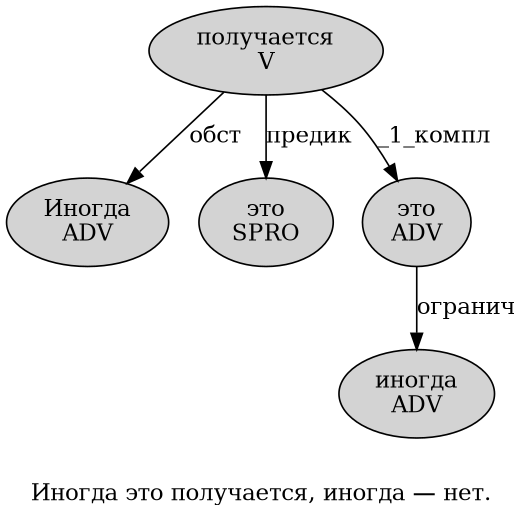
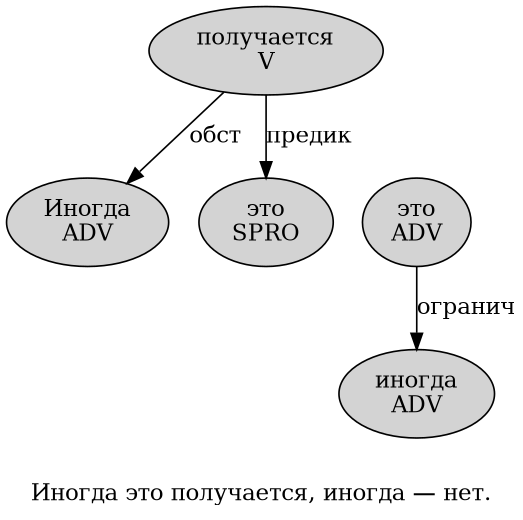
(360, 124) -> none
